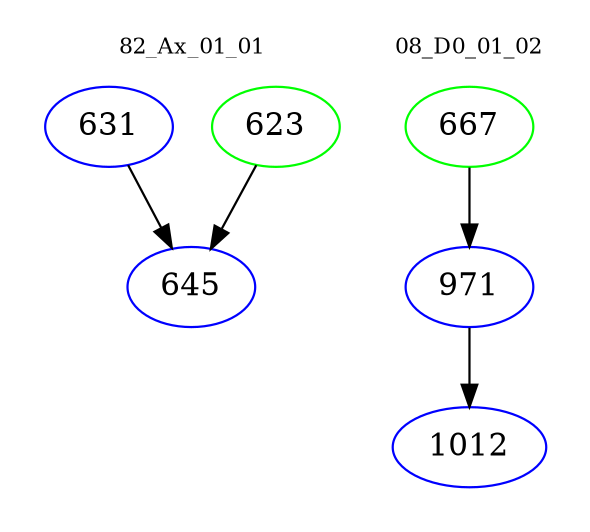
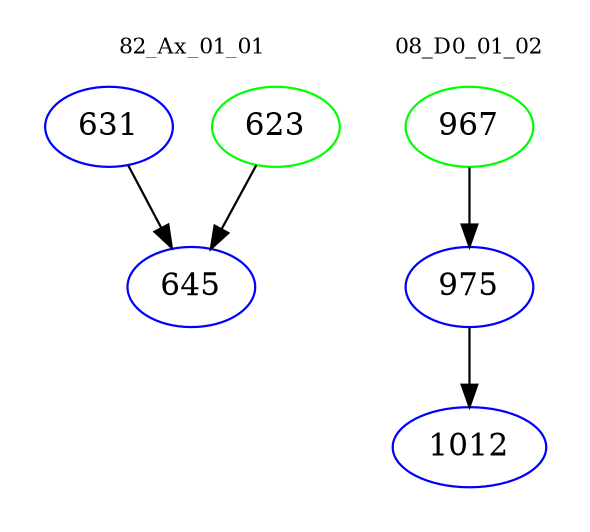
(469, 127) -> (469, 127)
(469, 287) -> (469, 287)
